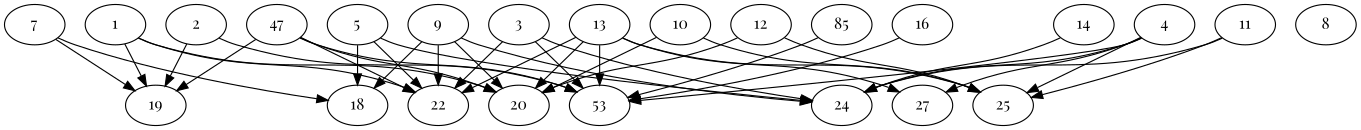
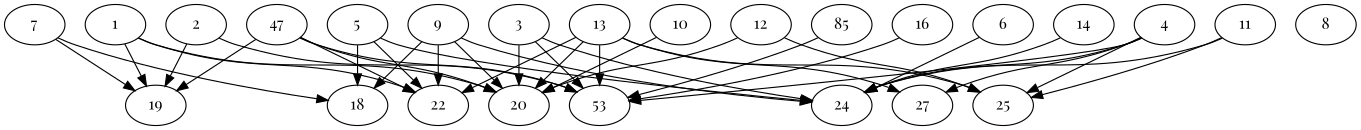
none -> (1003, 25)
(489, 55) -> (519, 60)
(836, 65) -> none
